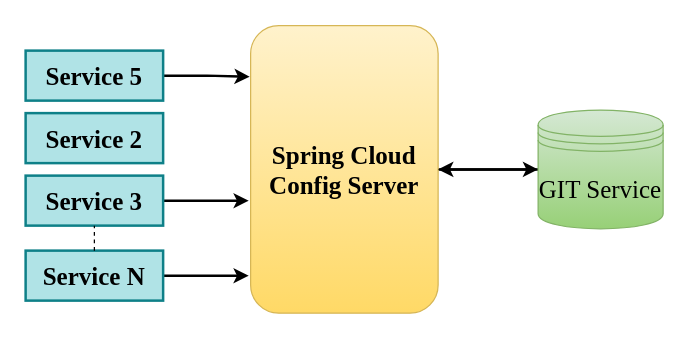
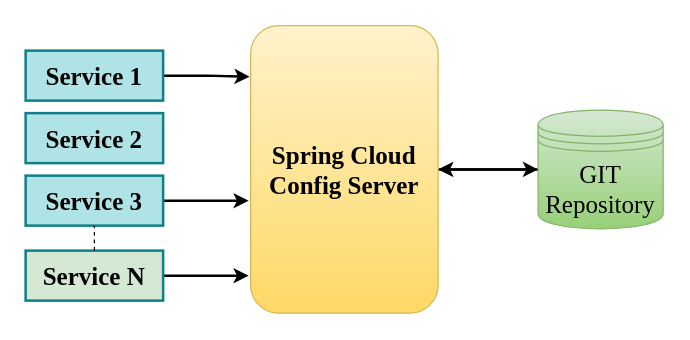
(94, 76) -> (94, 76)
(601, 188) -> (601, 188)
(94, 276) -> (94, 276)
